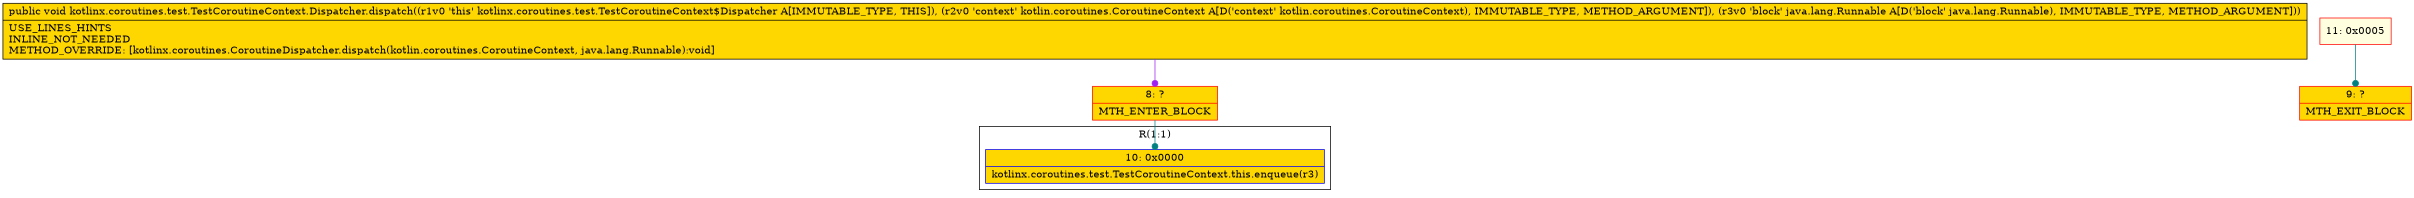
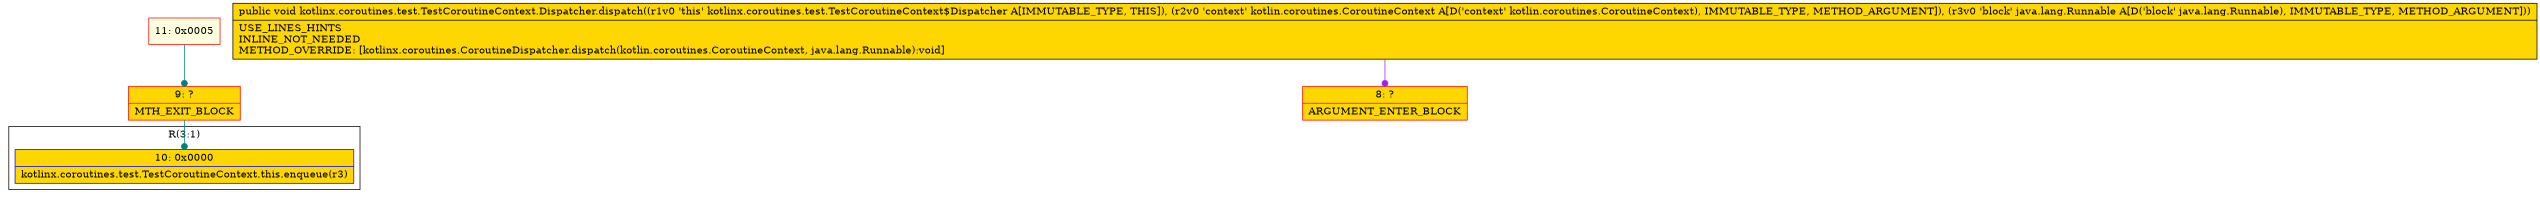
(1155, 111) -> (1385, 111)
(1155, 132) -> (184, 132)
(1155, 135) -> (184, 135)
